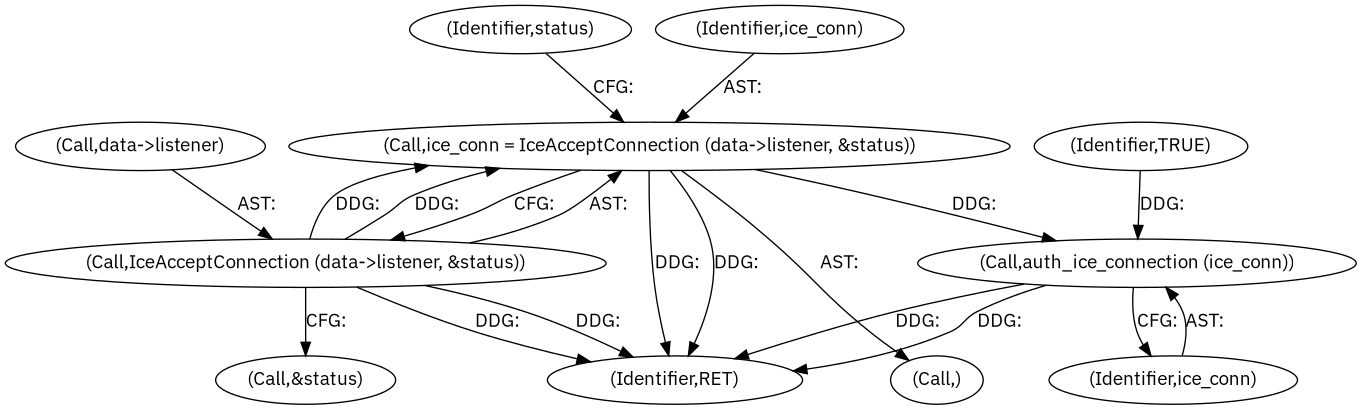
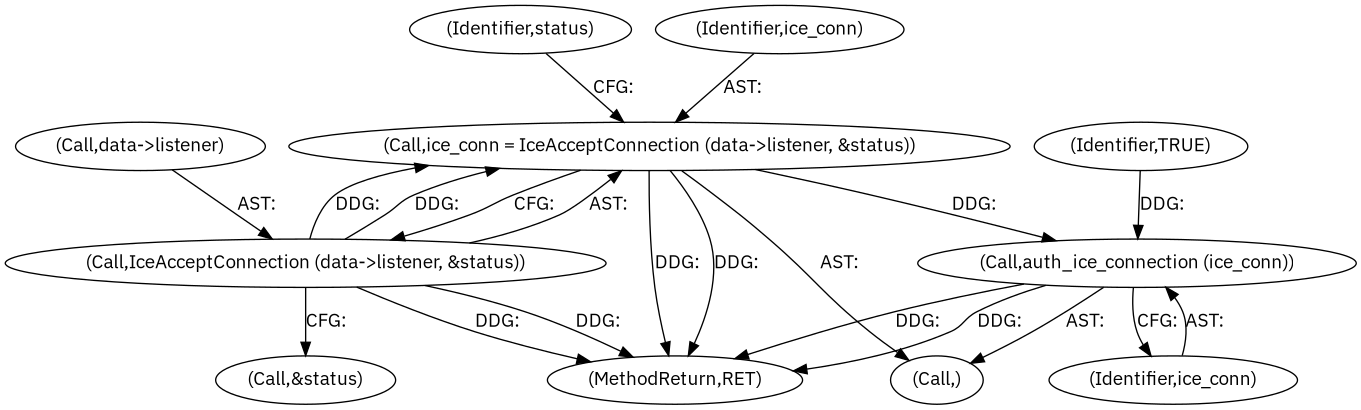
none -> (1044, 325)
(675, 380) -> (675, 380)
